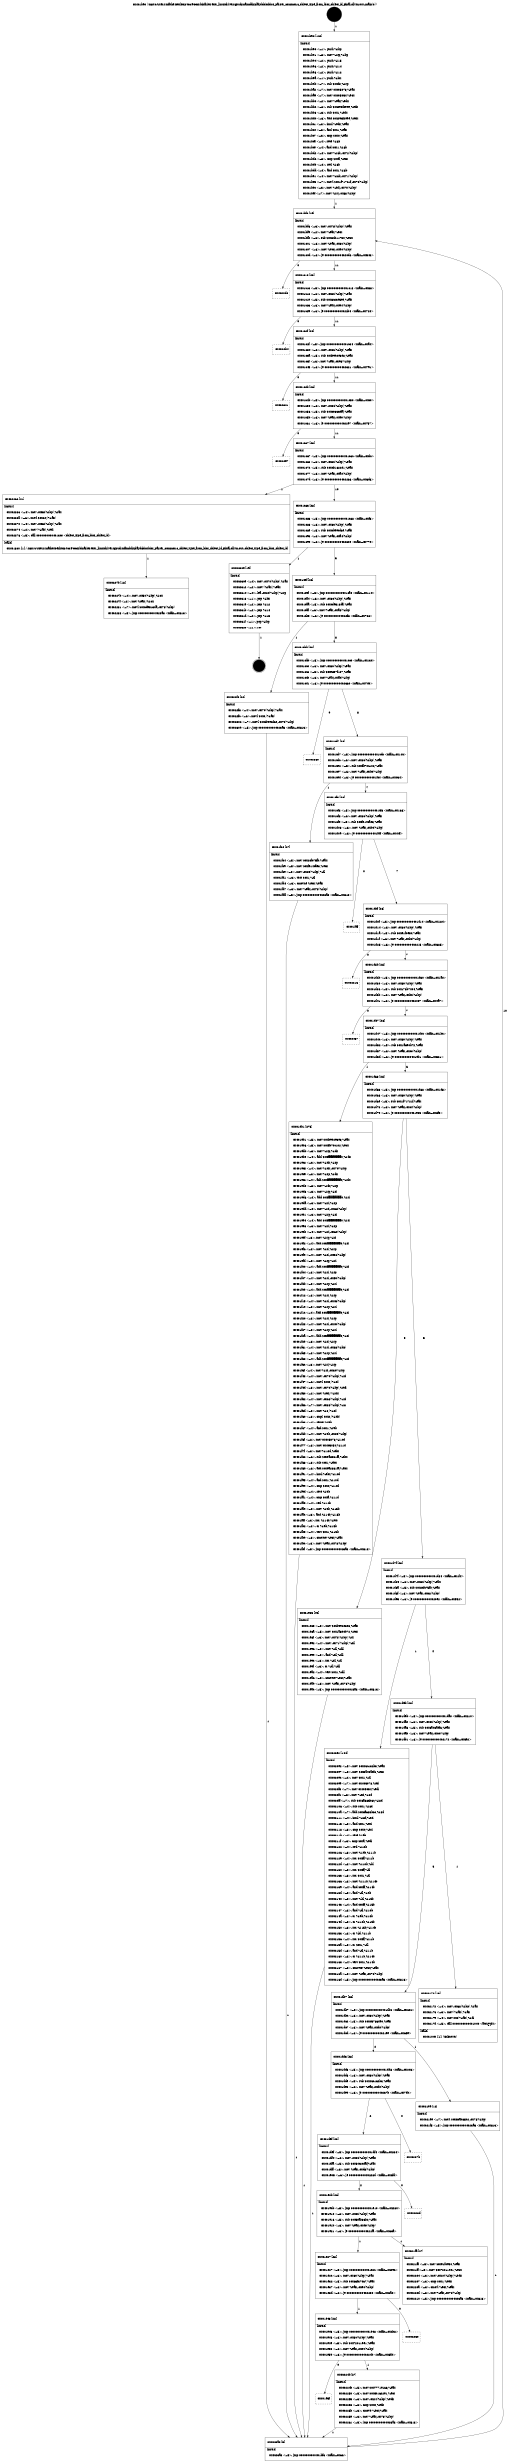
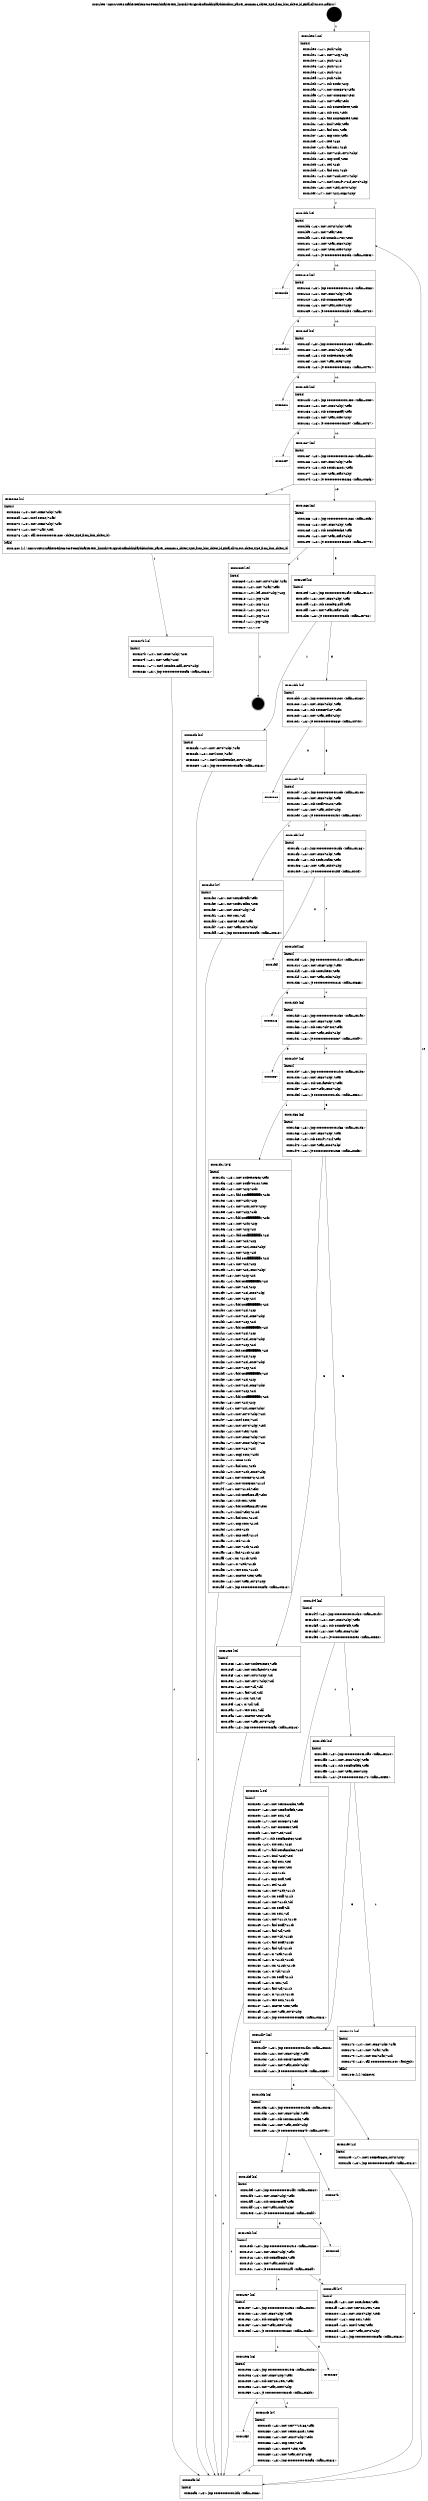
(336, 204) -> (336, 204)
none -> (173, 1581)
